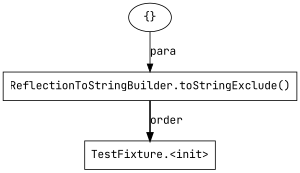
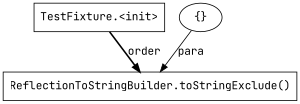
(150, 117) -> (122, 49)
